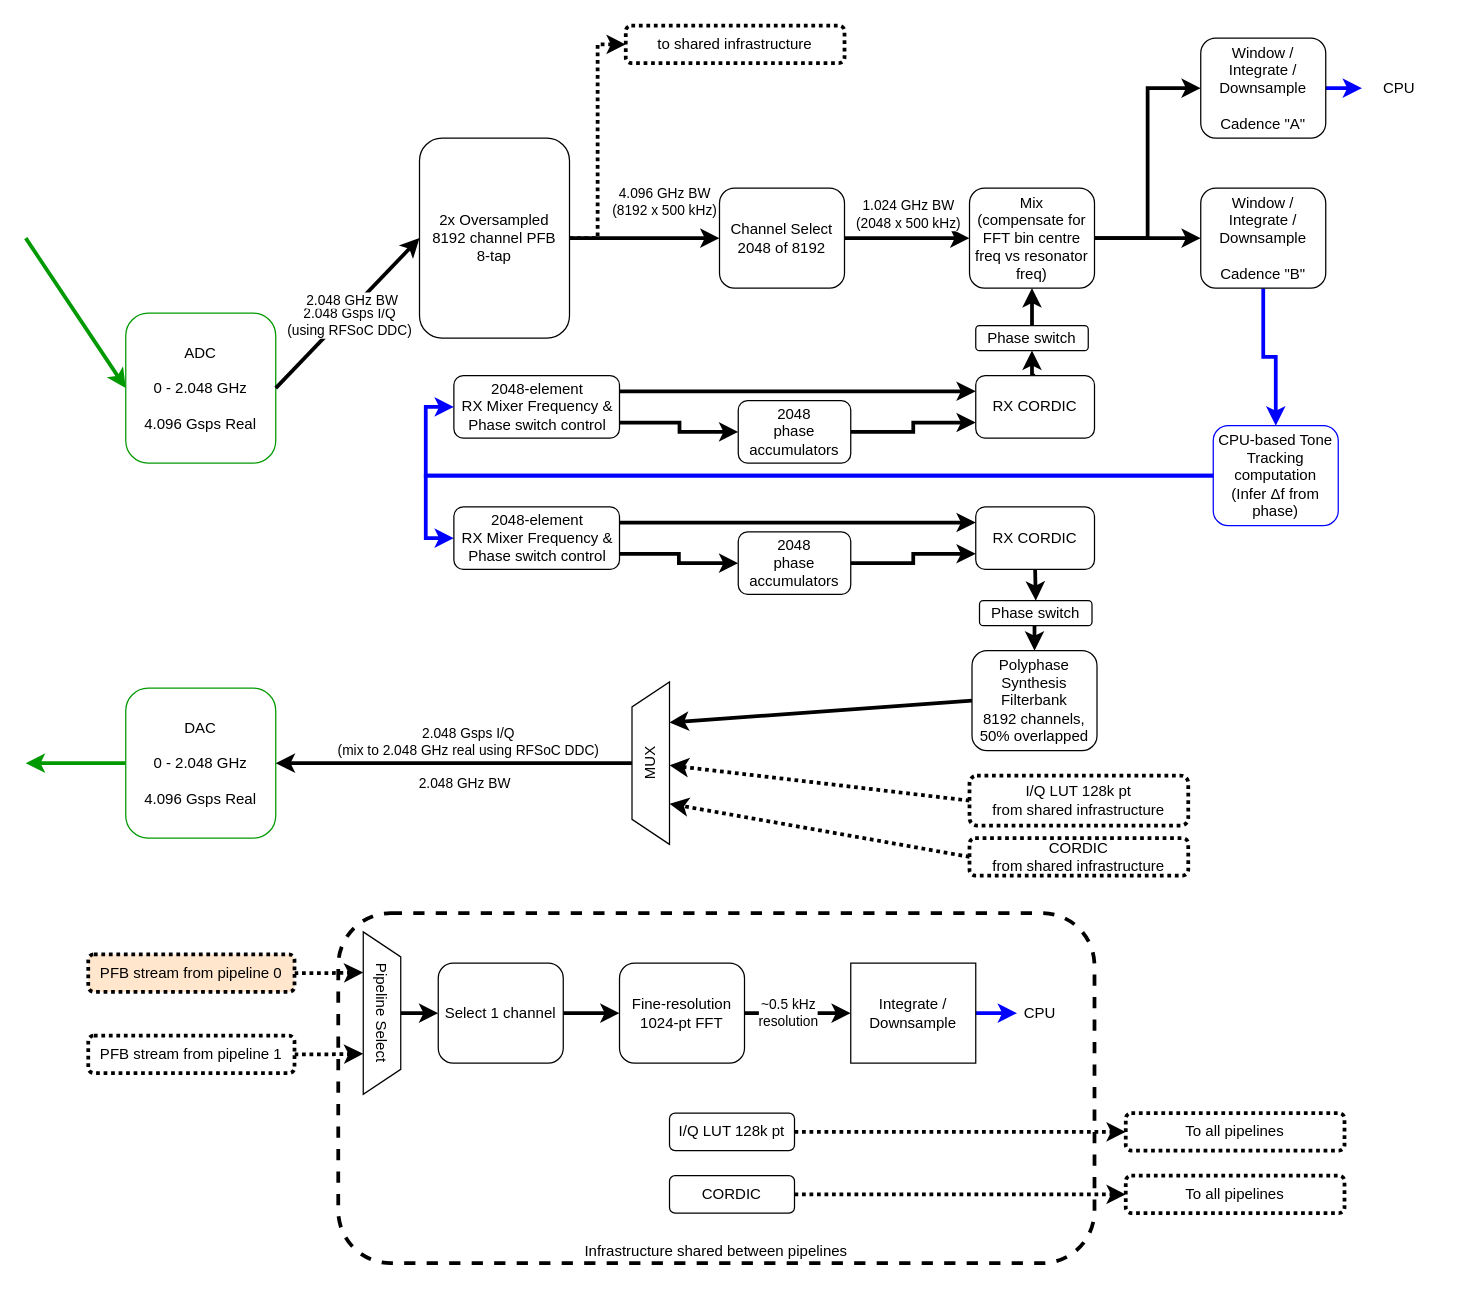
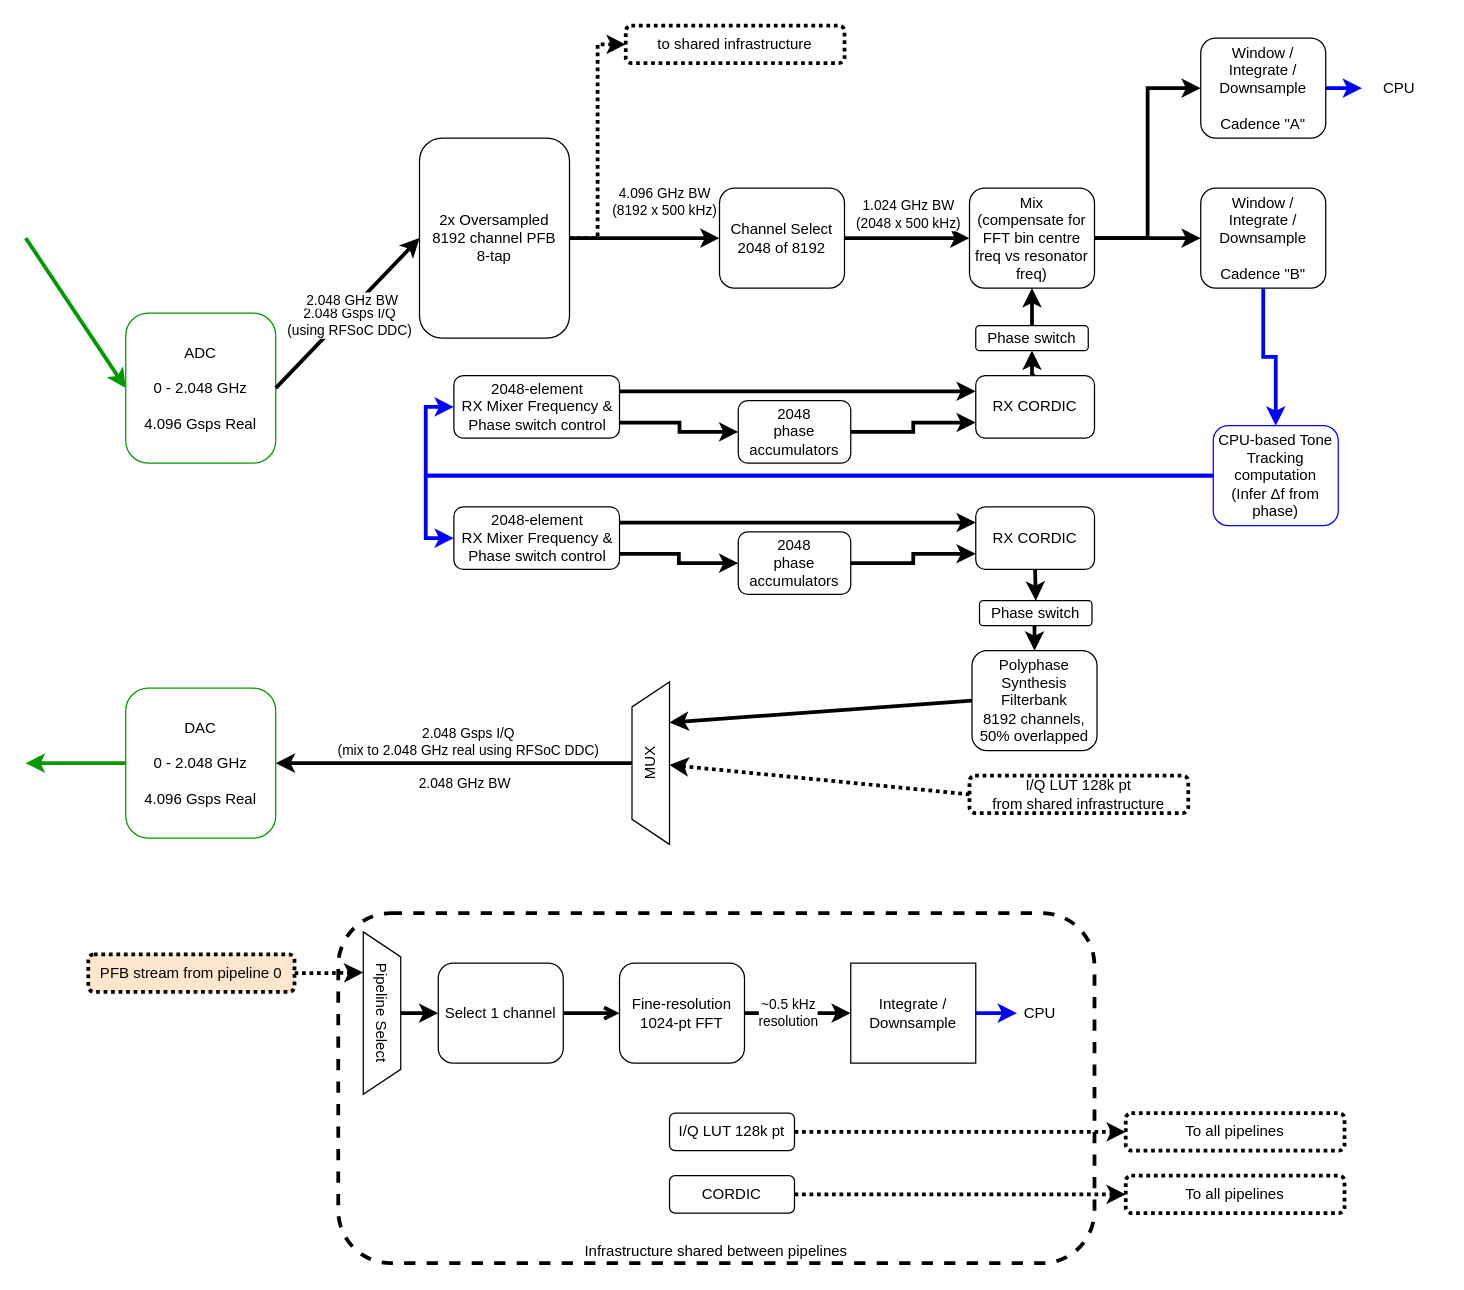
(1079, 801) -> (1079, 794)
(826, 831) -> none
(1079, 857) -> none
(604, 1013) -> (604, 1013)
(191, 1054) -> none
(322, 1054) -> none
